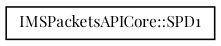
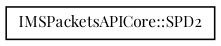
(110, 23) -> (110, 23)
